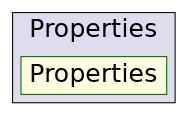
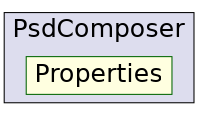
(94, 30) -> (99, 30)
